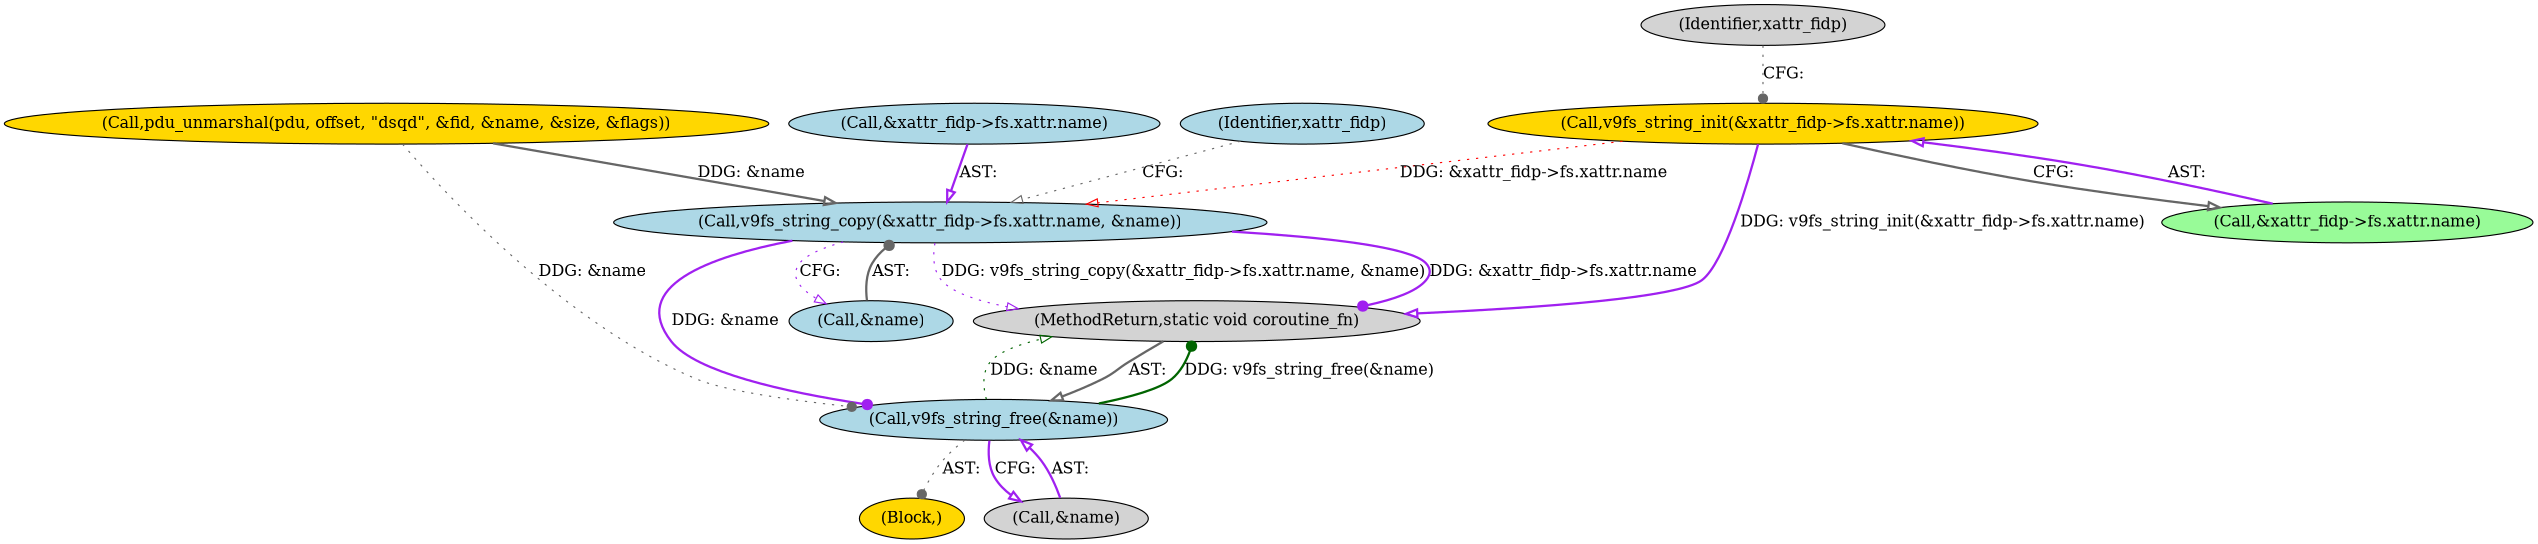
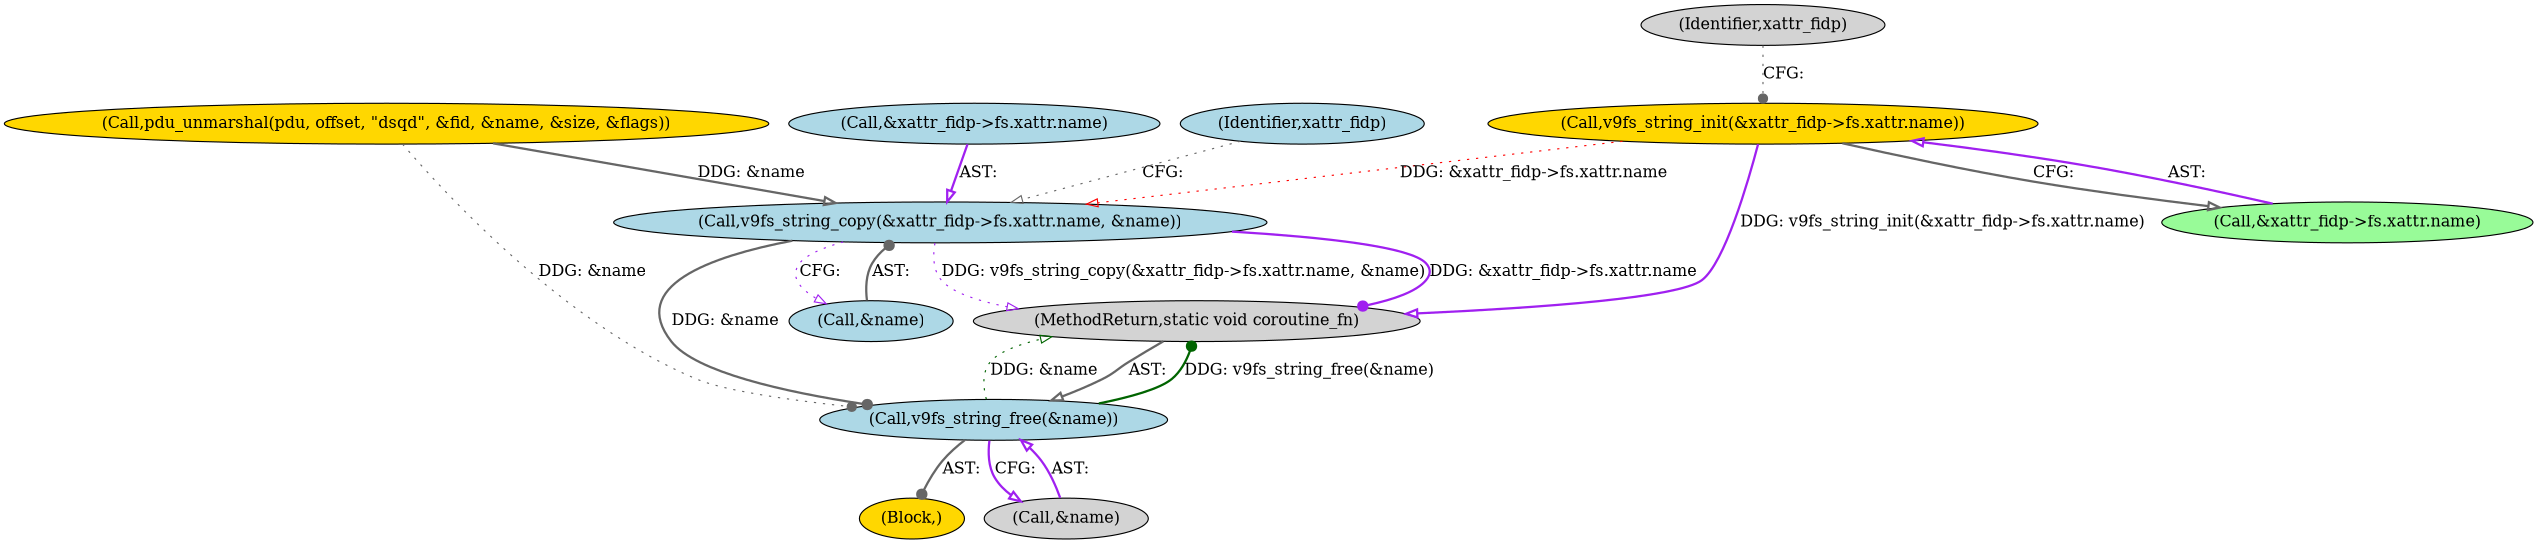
(676, 346) -> (676, 346)
(941, 462) -> (941, 462)
